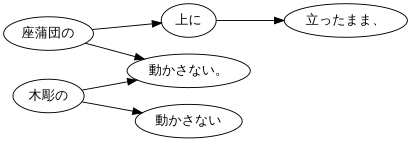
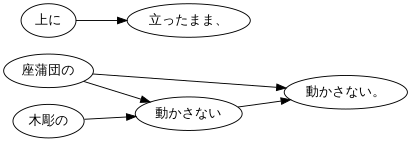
(122, 27) -> (112, 90)
(105, 86) -> (259, 104)
